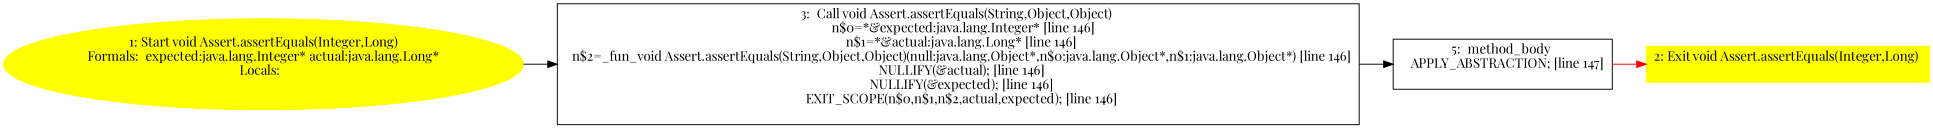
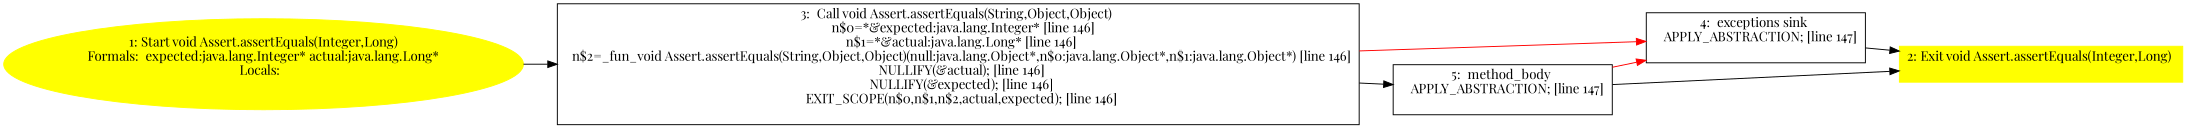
none -> (1756, 38)
(1625, 64) -> (1751, 78)
